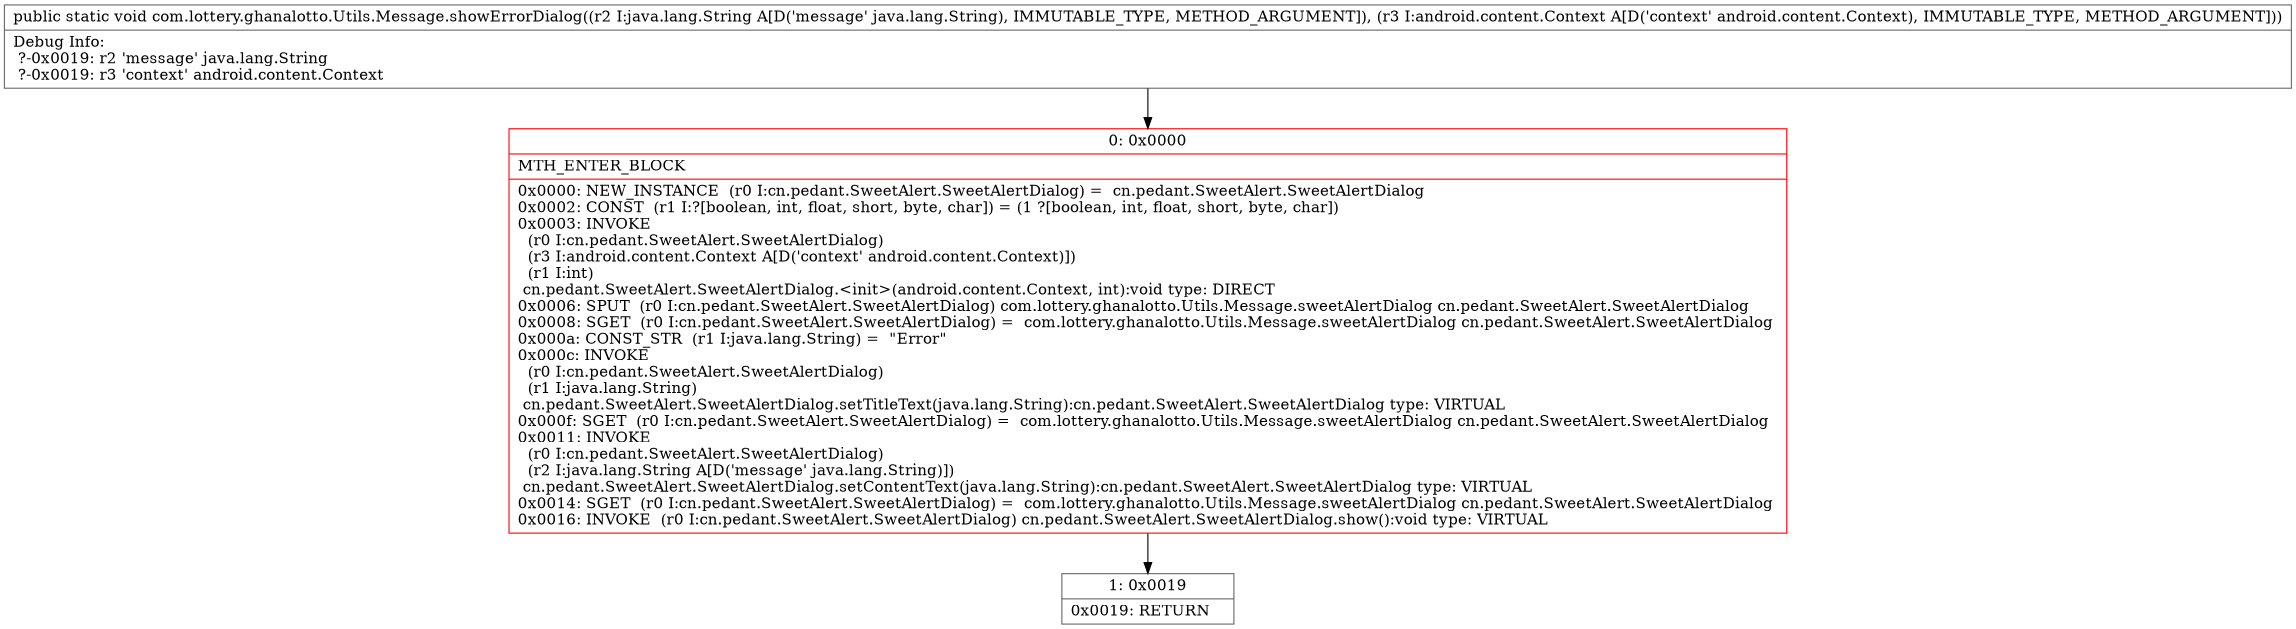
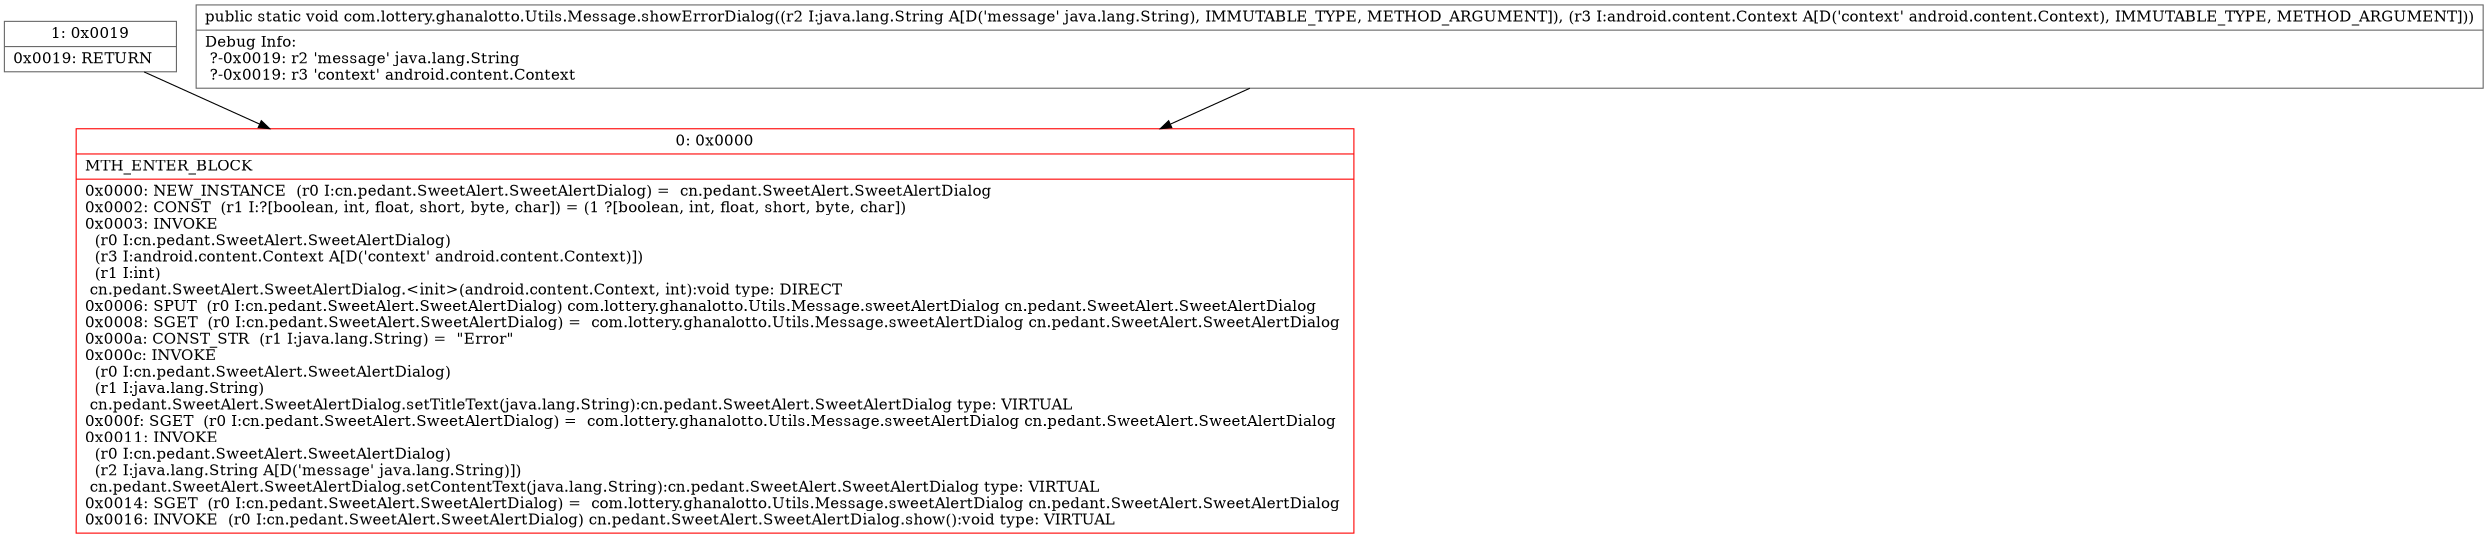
(1148, 548) -> (202, 98)
